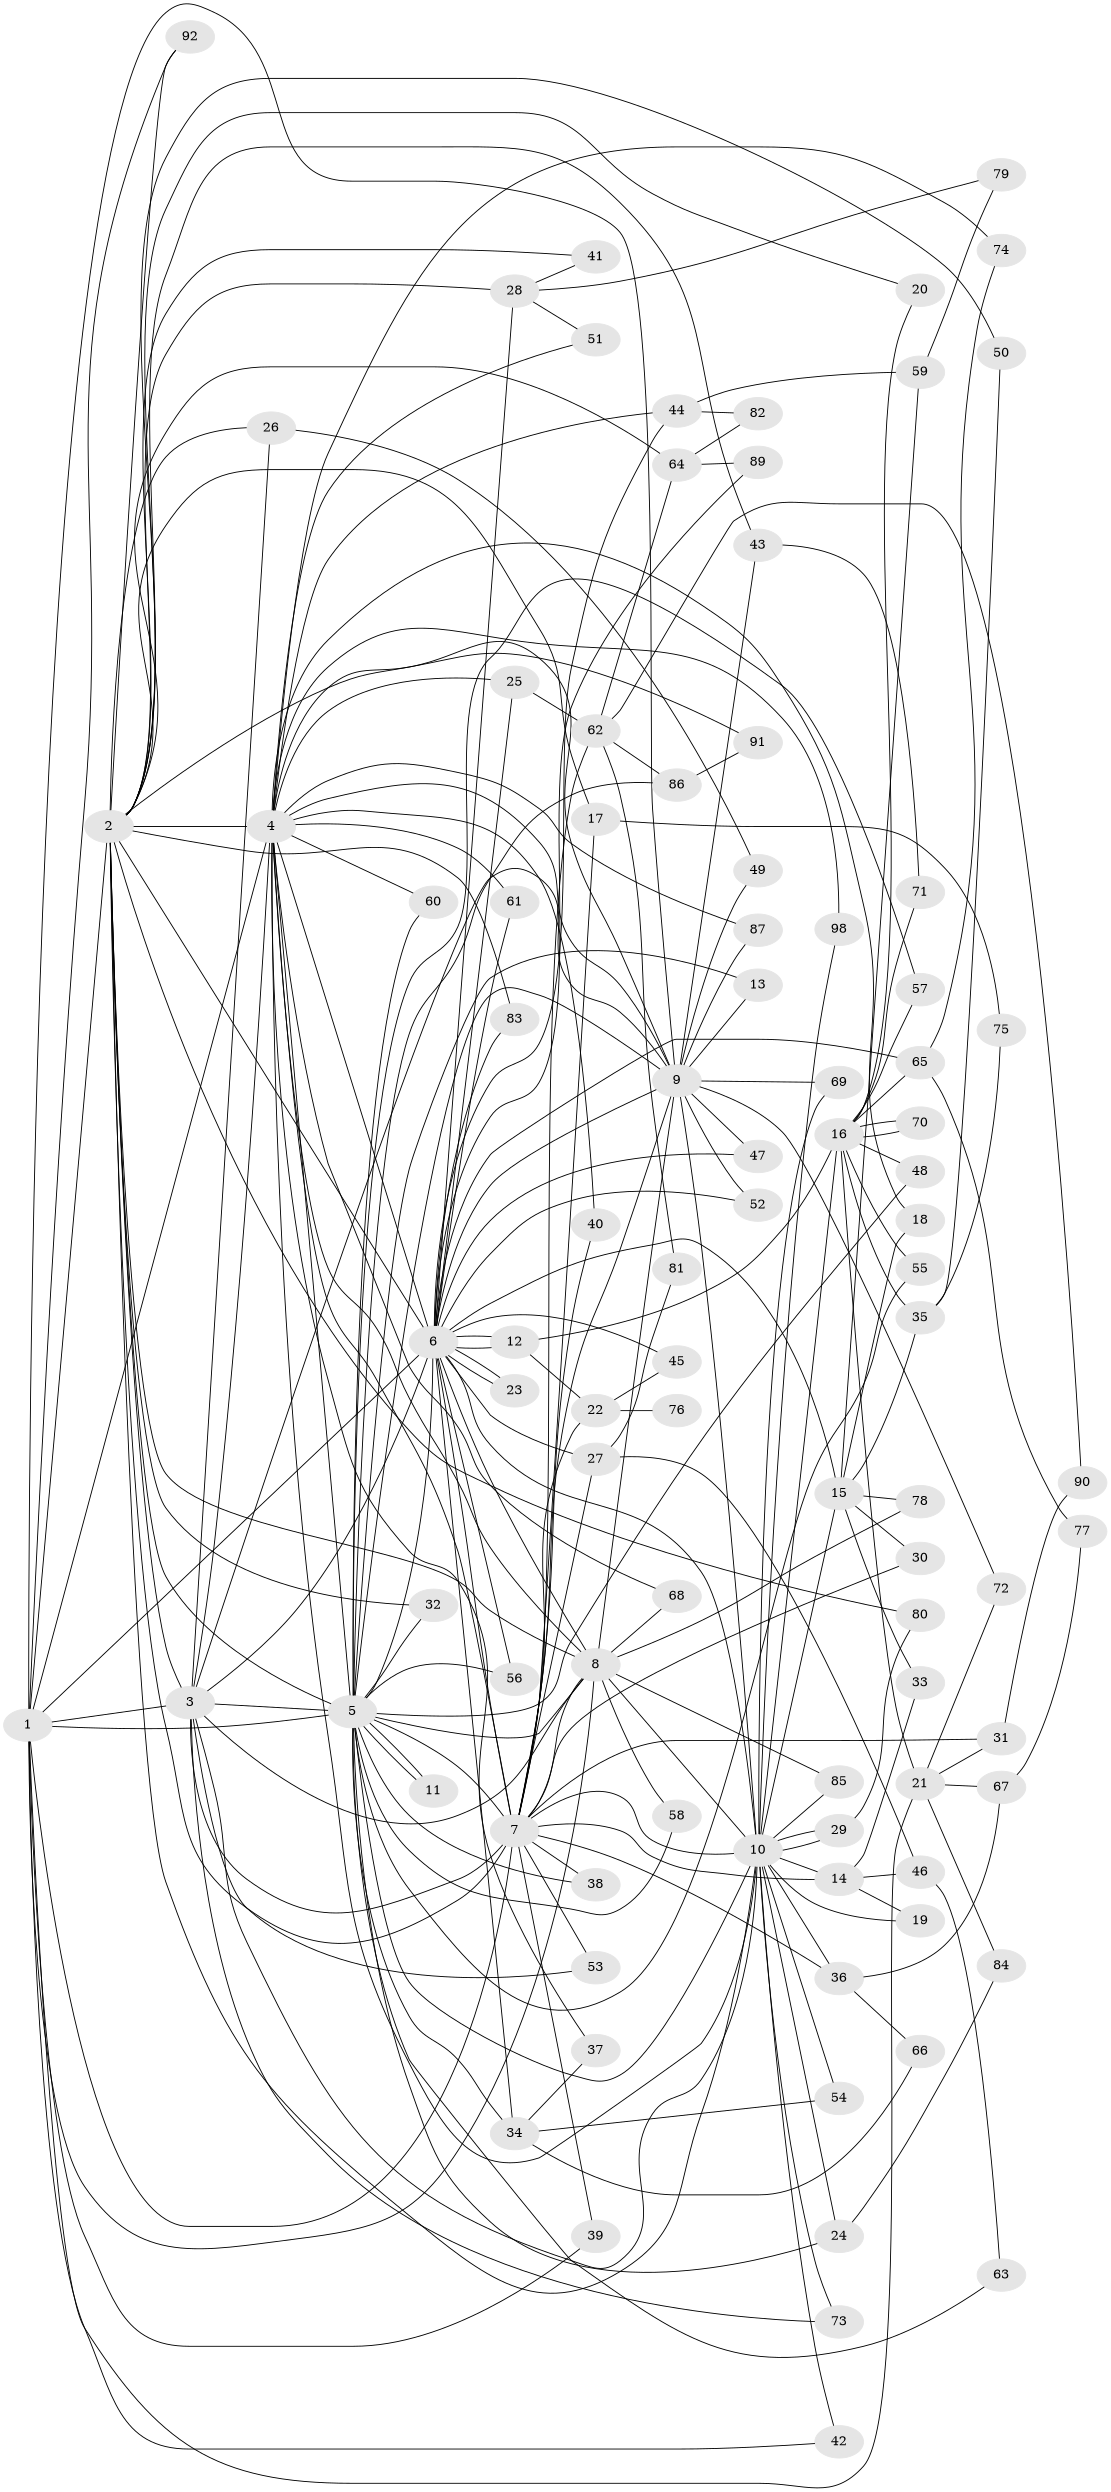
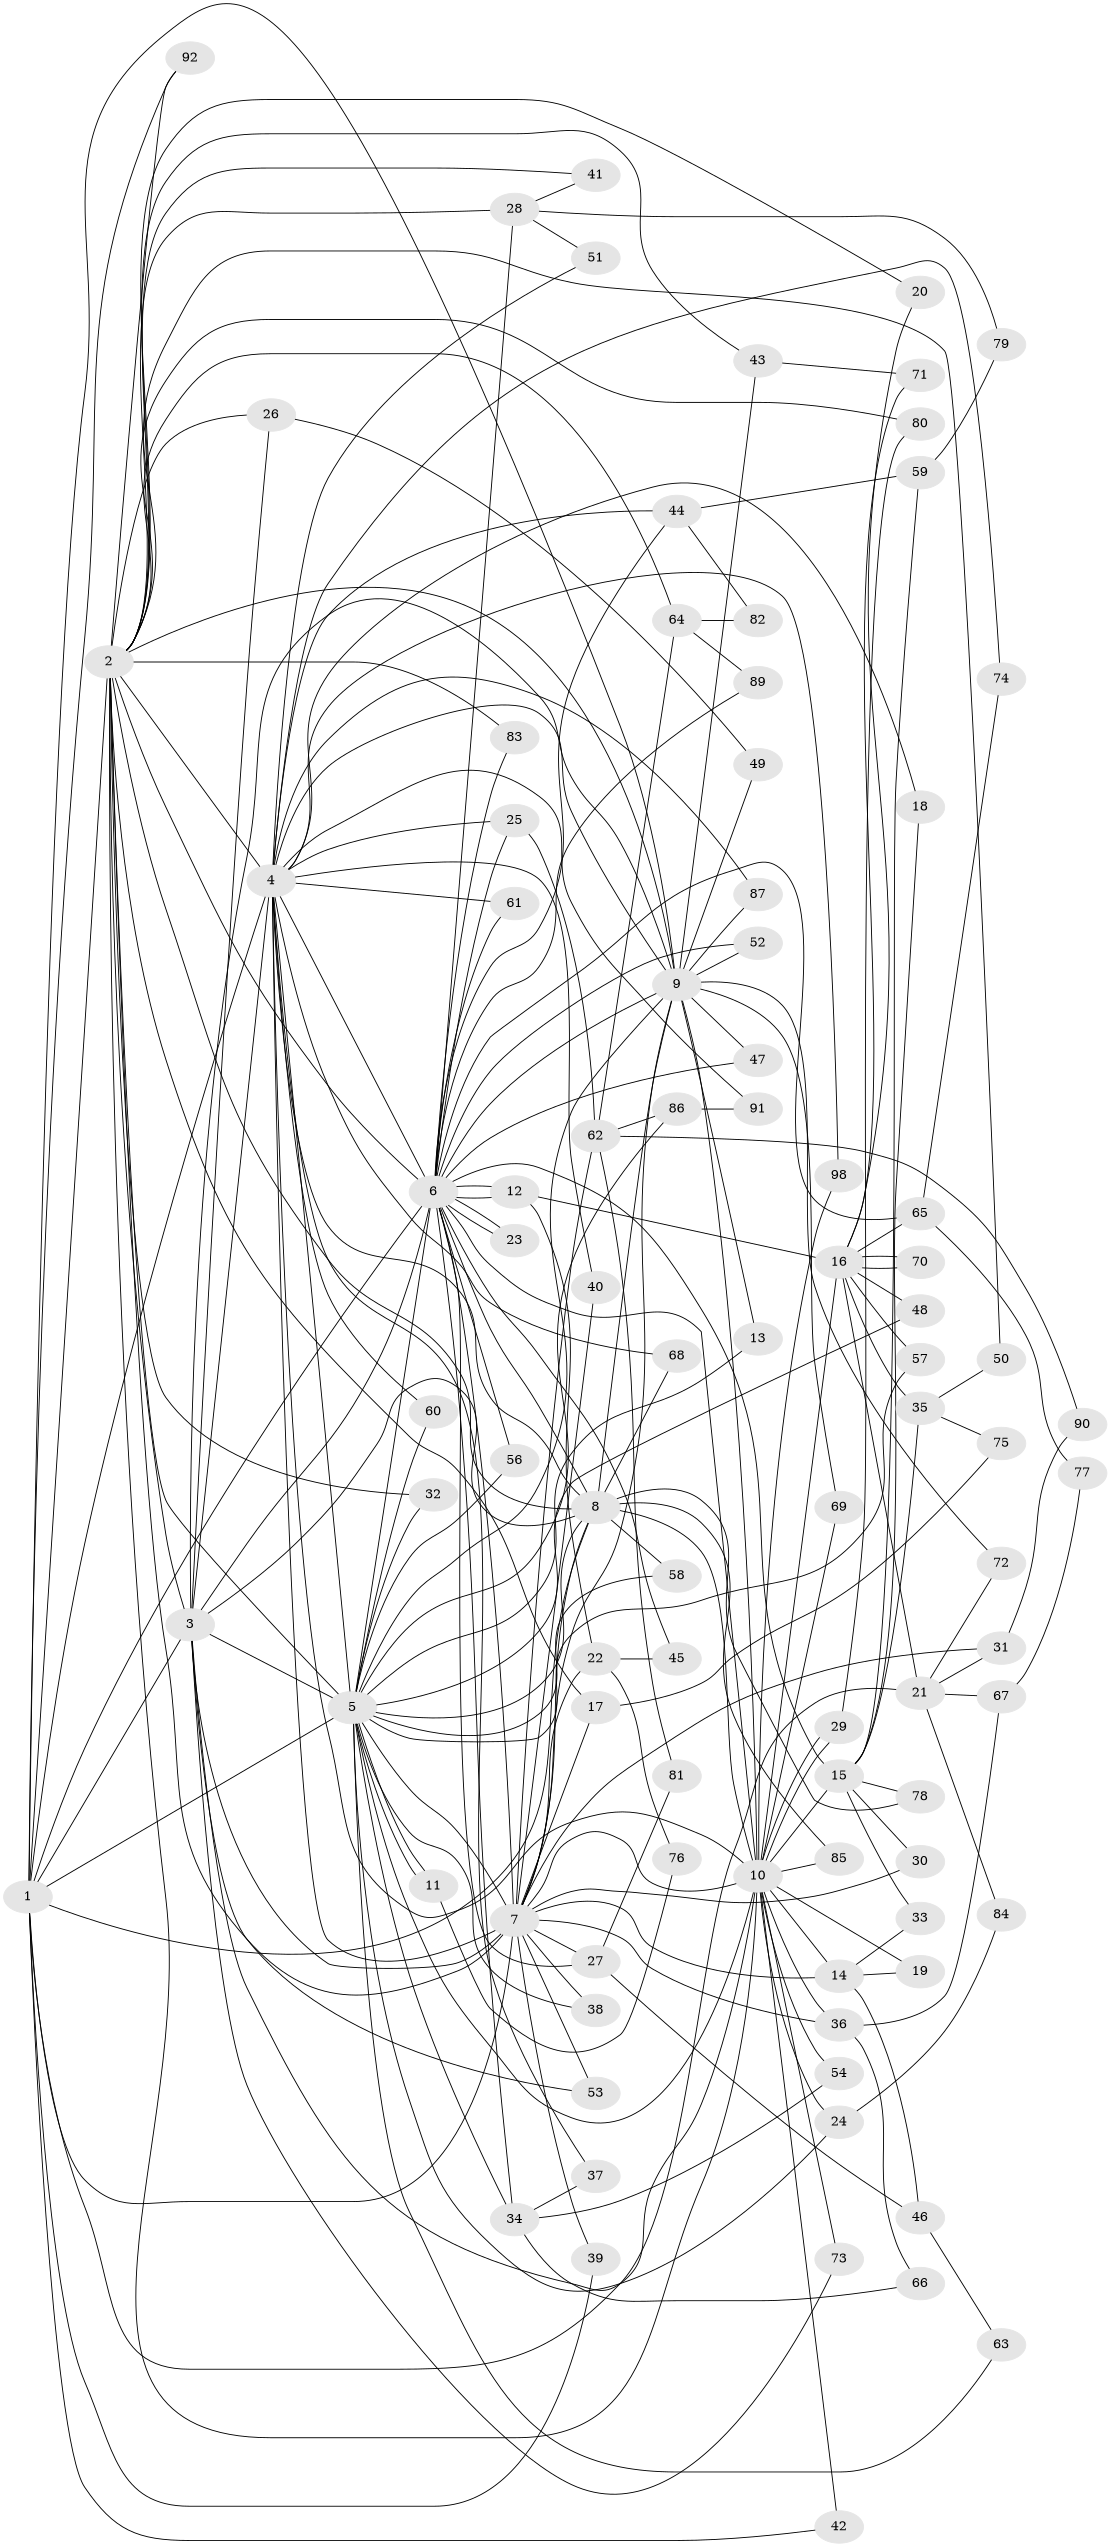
(920, 1269) -> none
none -> (565, 2051)
